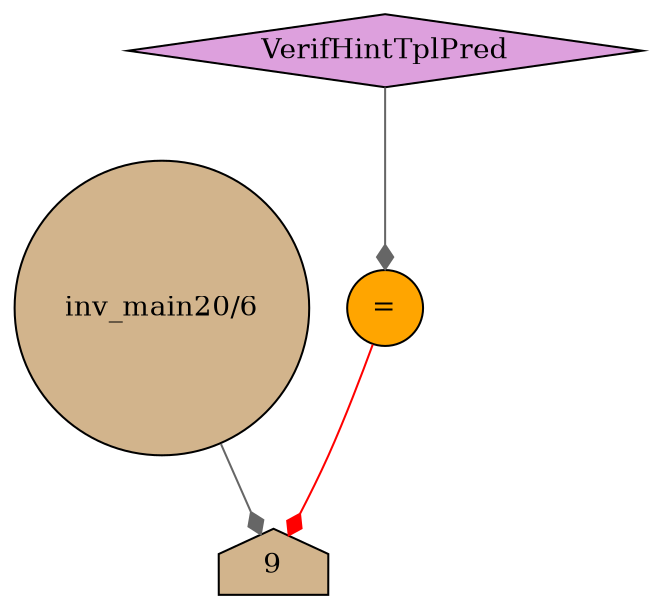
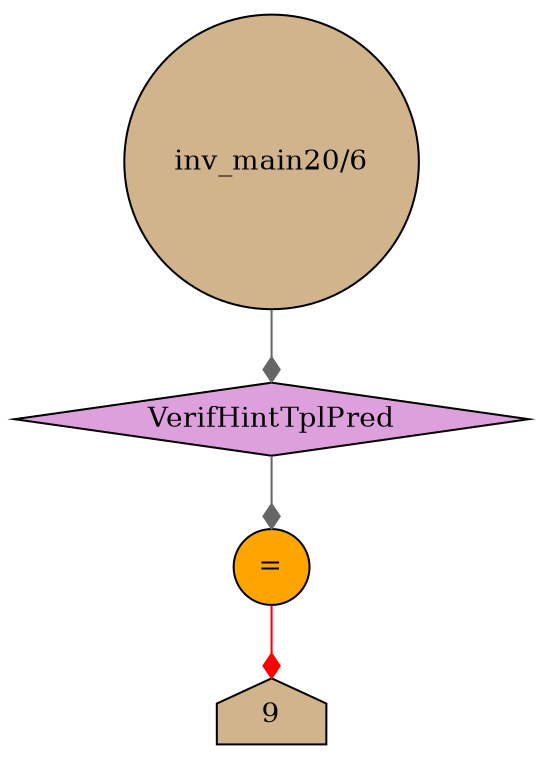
(236, 478) -> (272, 333)
